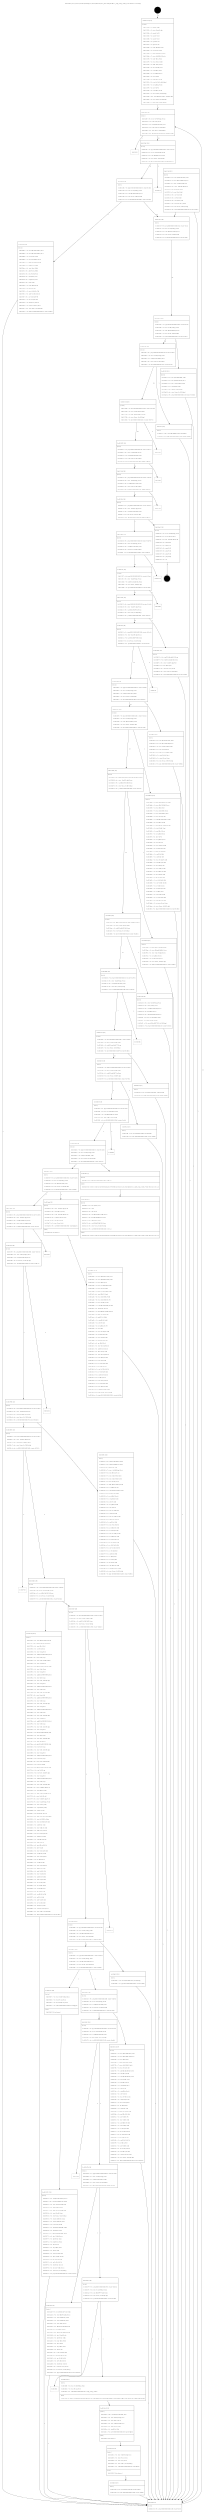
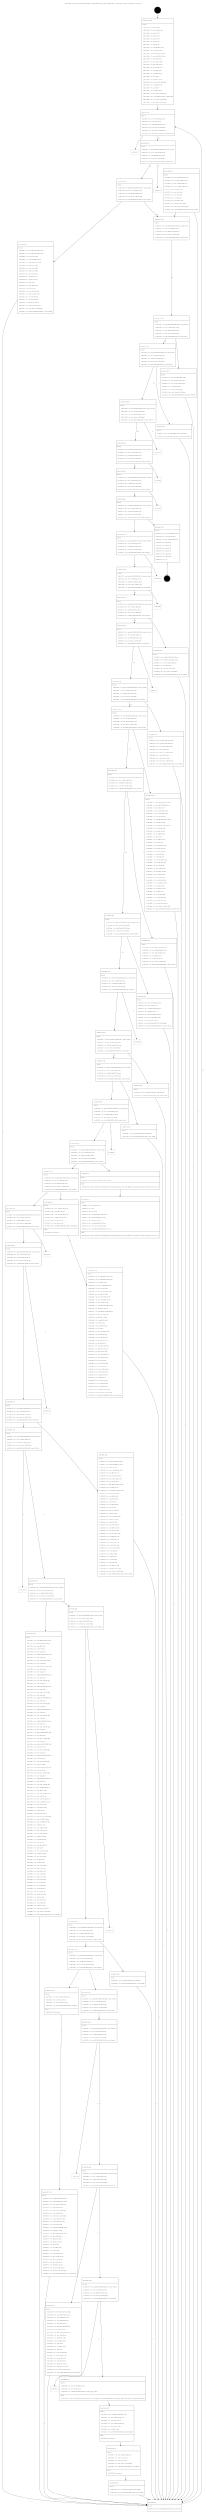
(127, 2104) -> none
